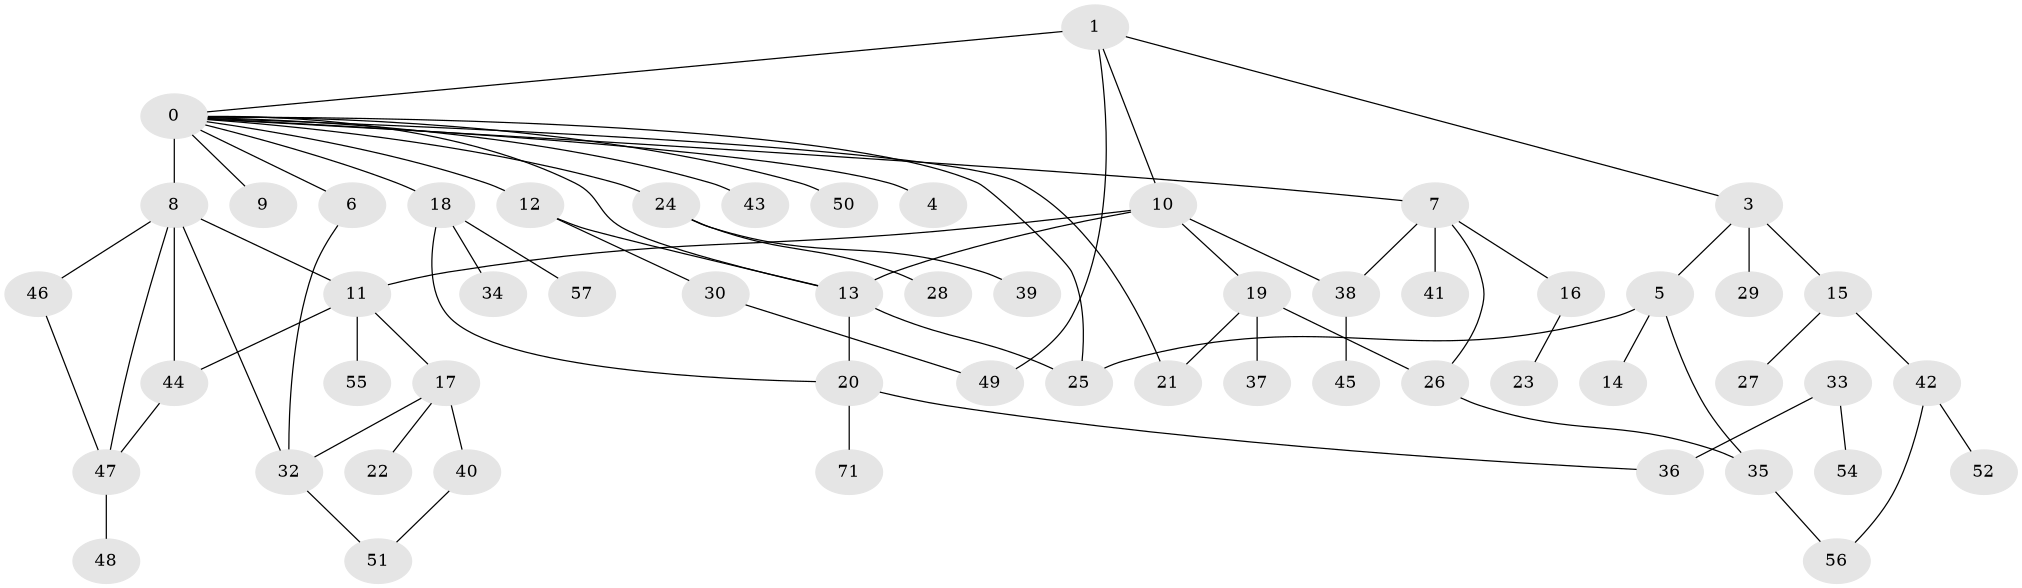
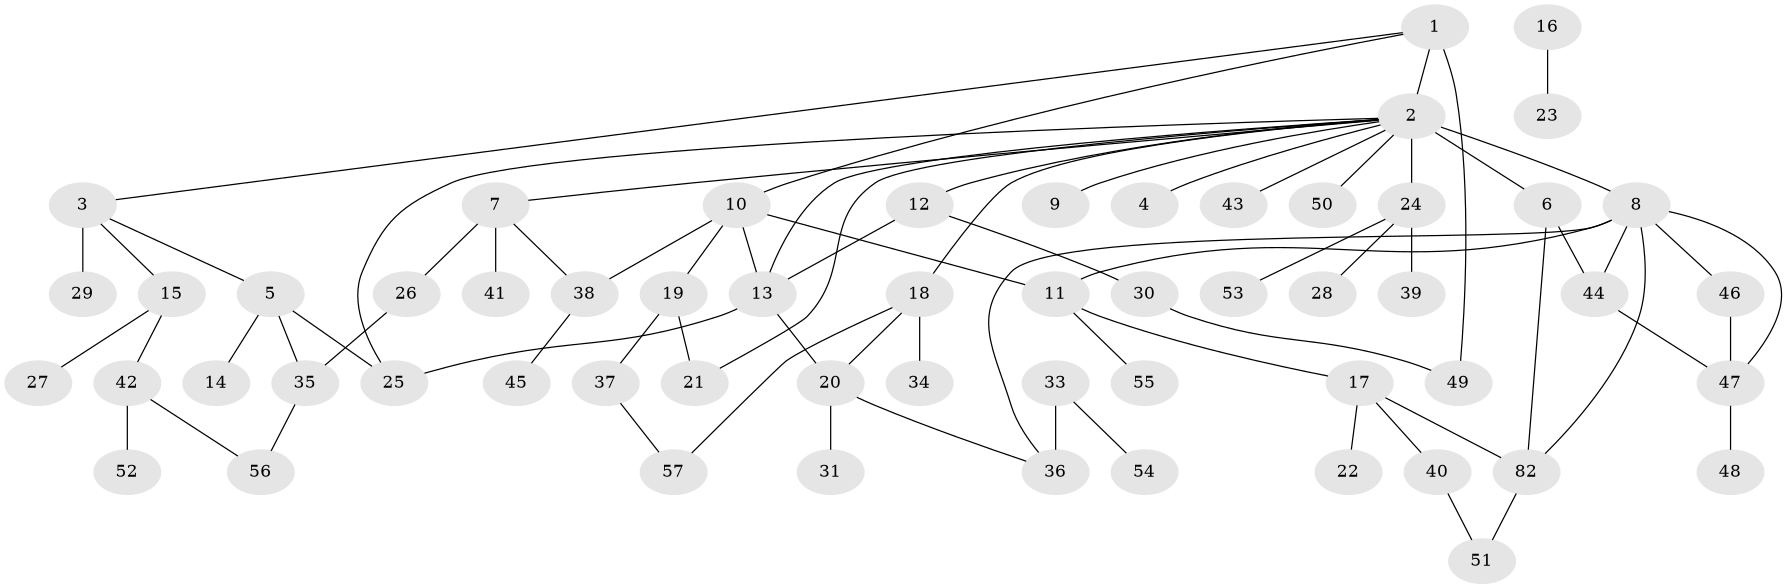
(174, 116) -> (1412, 116)
none -> (1212, 241)
(1503, 250) -> none
none -> (1234, 294)
(266, 339) -> (1571, 250)
(1362, 346) -> none
none -> (640, 428)
(289, 472) -> (1527, 472)
(849, 472) -> (831, 472)
